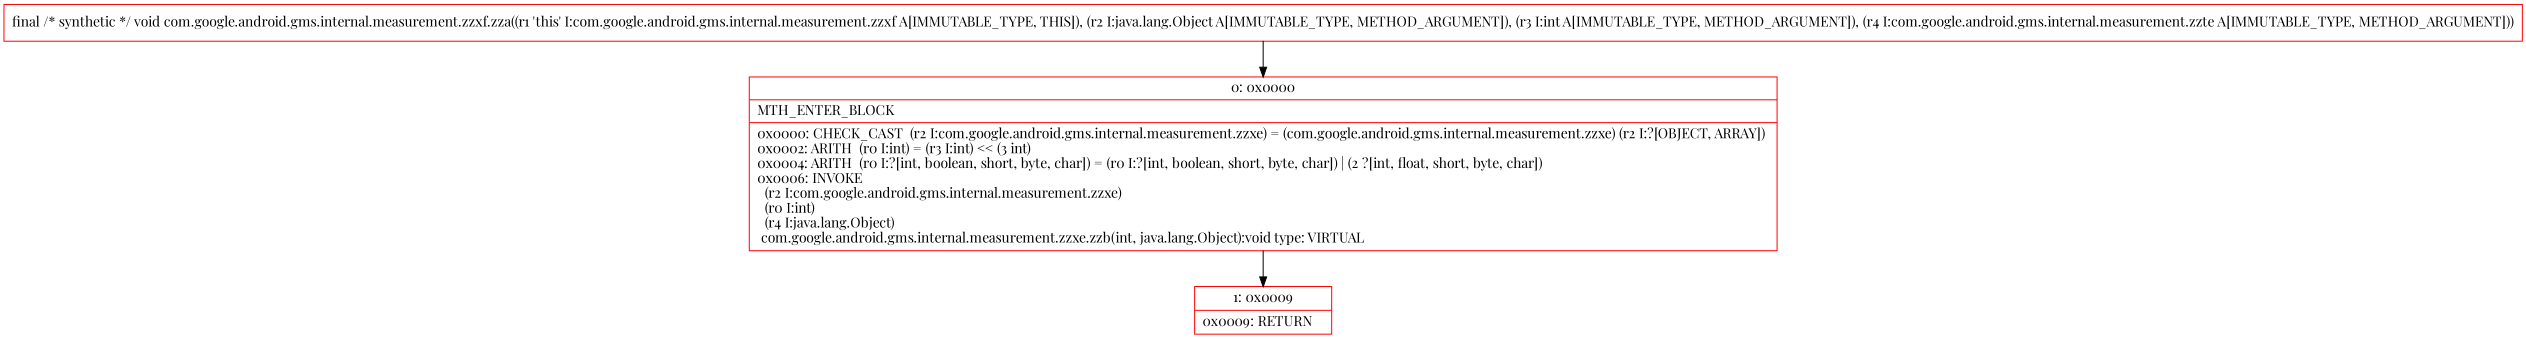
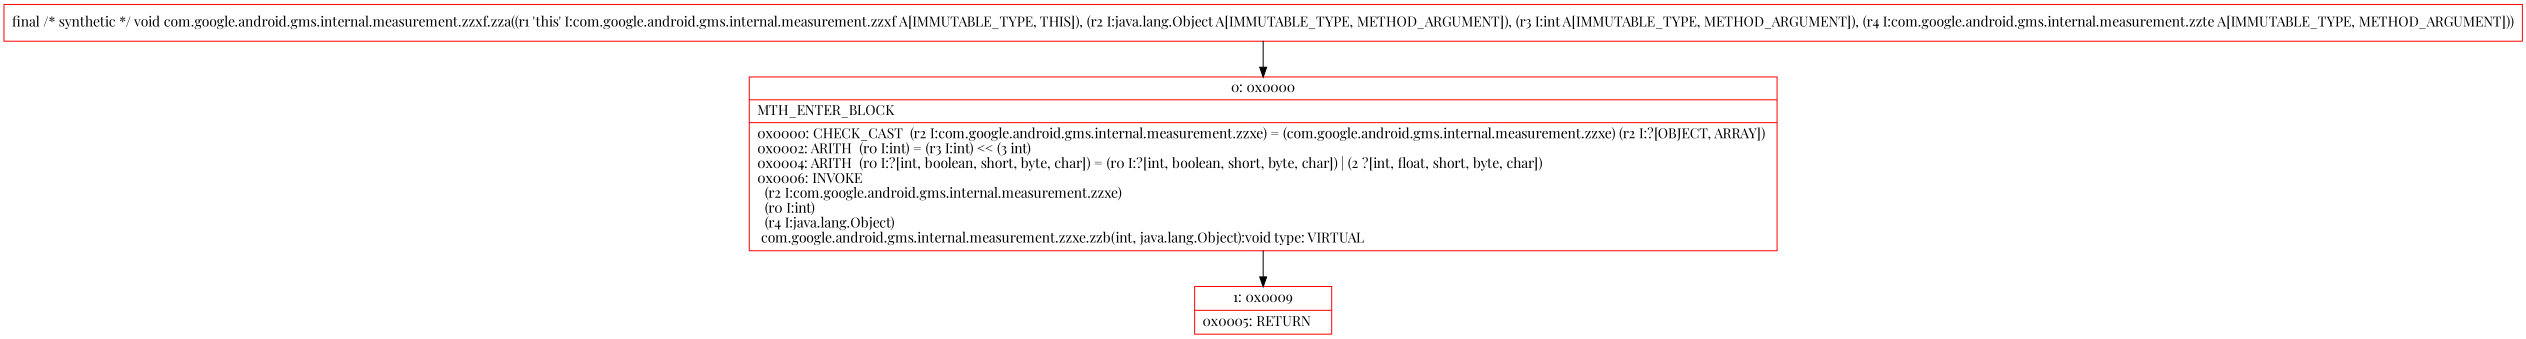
(1263, 322) -> (1263, 322)
